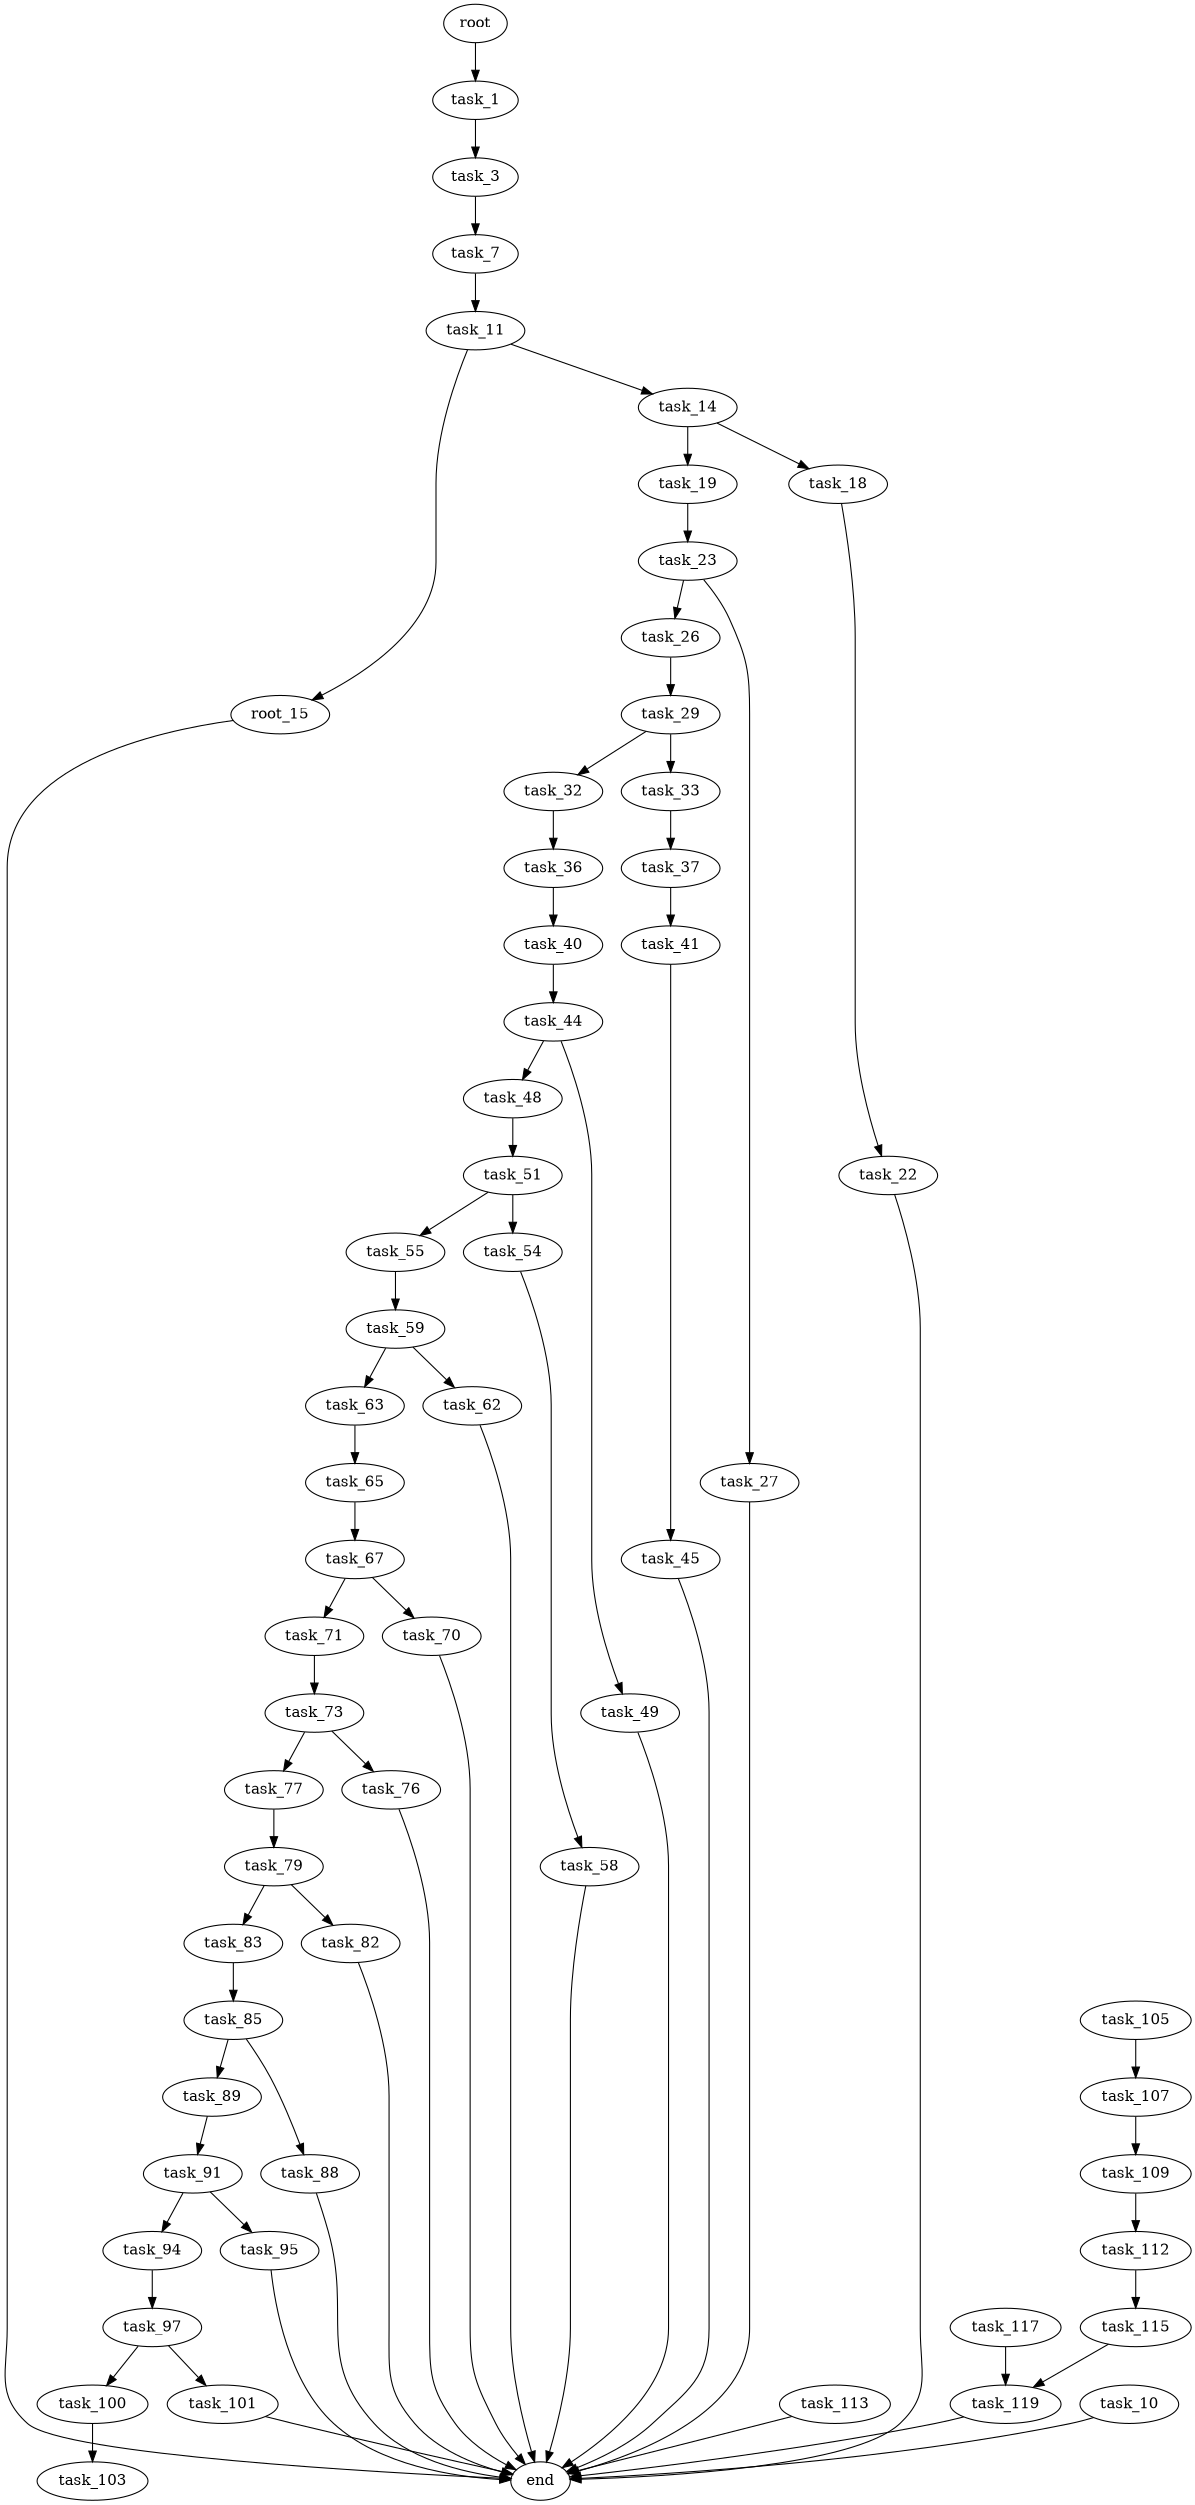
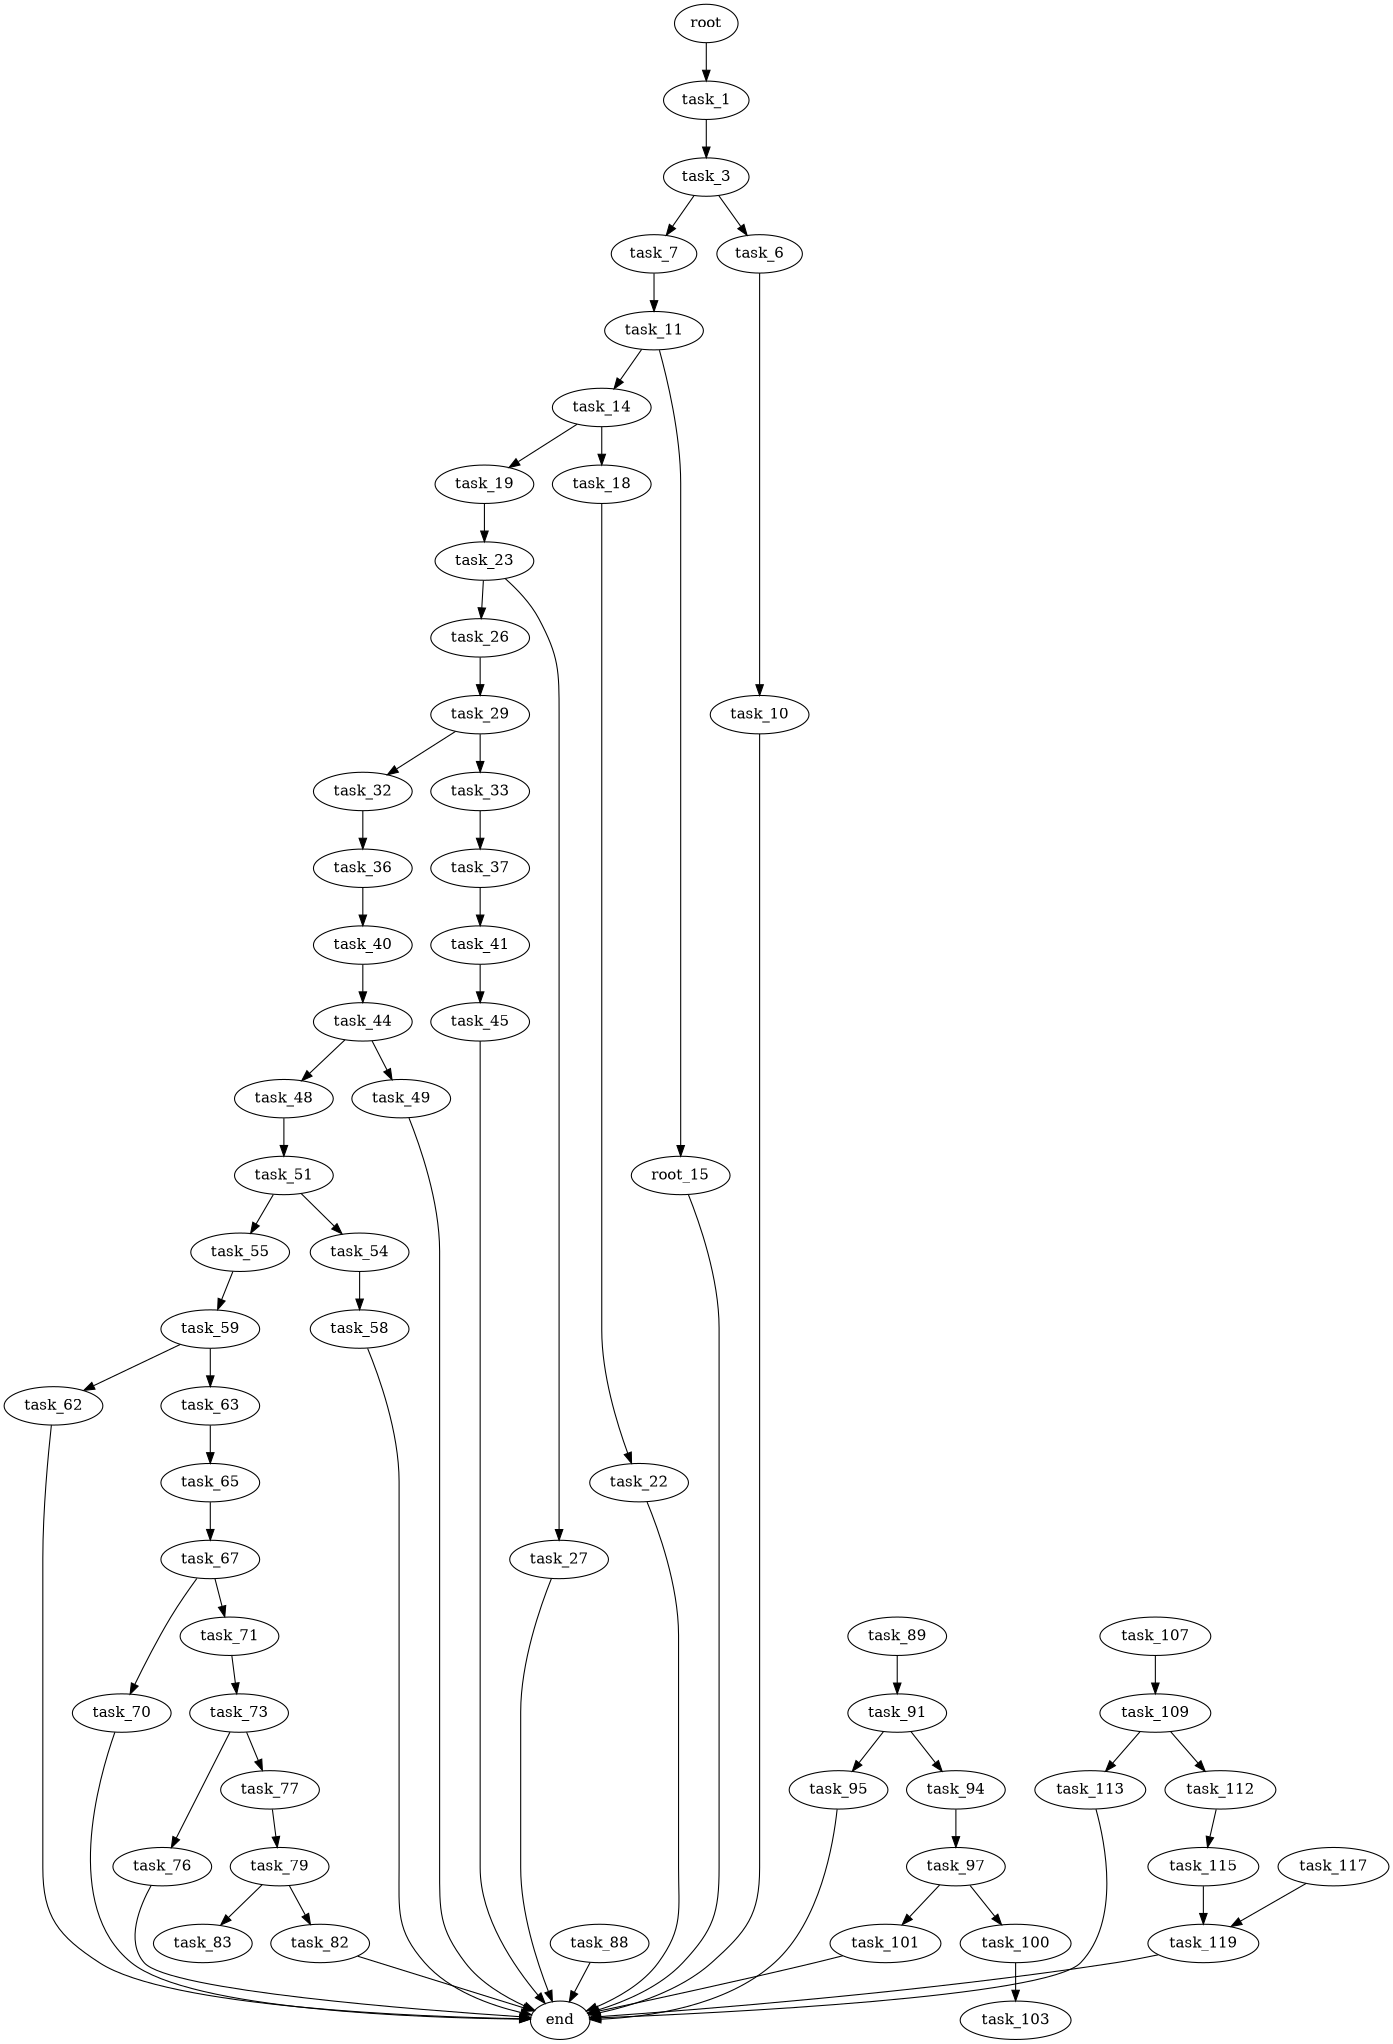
none -> (760, 254)
none -> (1126, 1747)
(233, 2020) -> none
(1136, 2020) -> none
